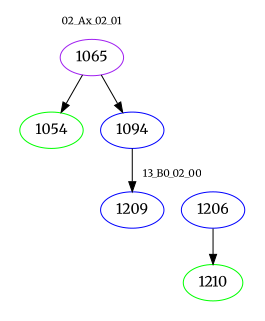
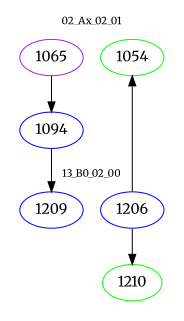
(74, 89) -> (132, 139)
